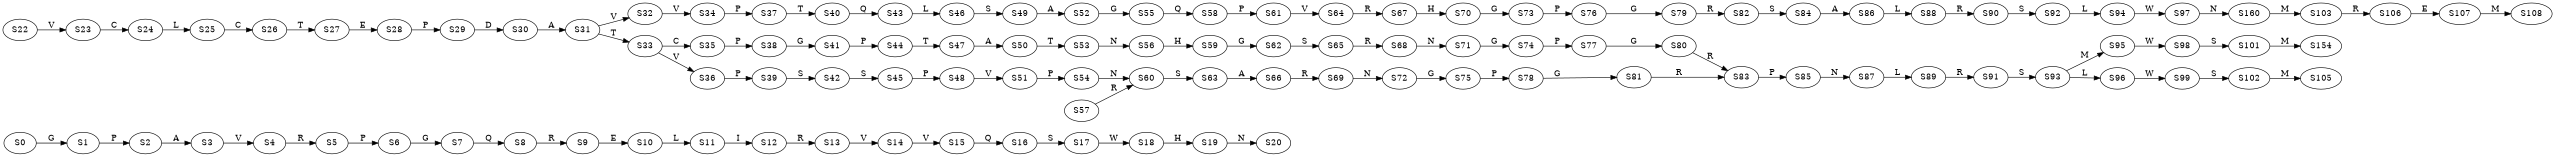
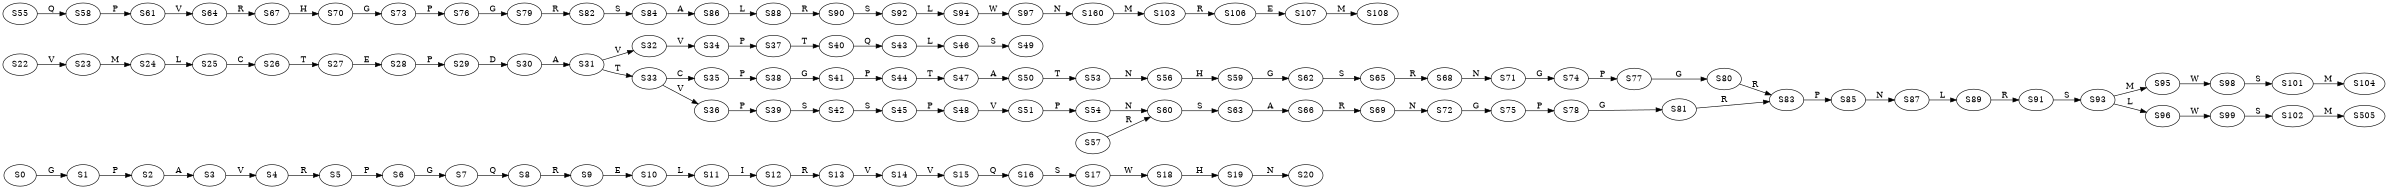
(1082, 14) -> none
(114, 25) -> (115, 60)
(2321, 46) -> (2364, 84)
(2321, 78) -> (2364, 116)
